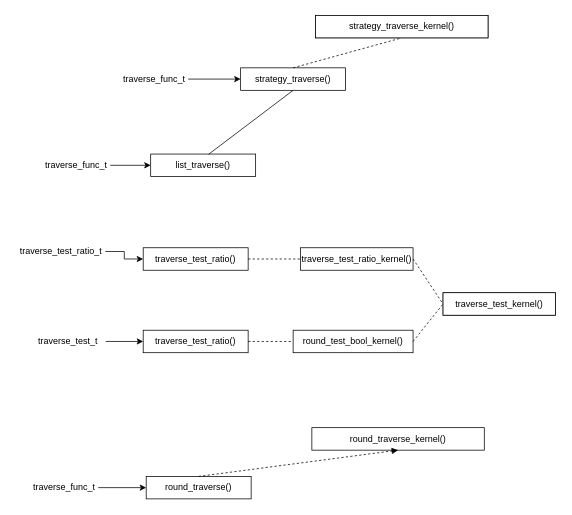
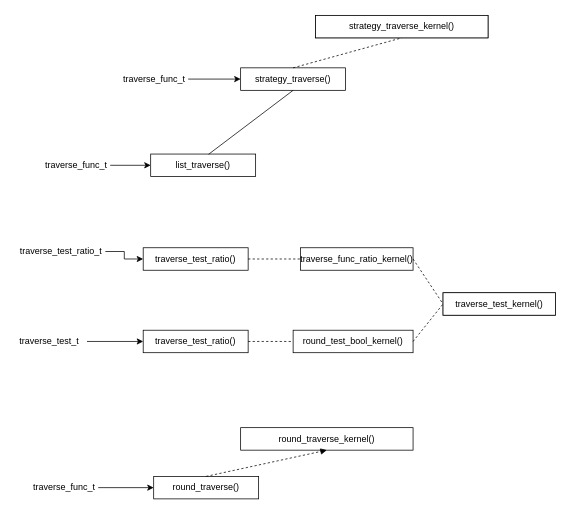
(357, 259) -> (357, 259)
(68, 342) -> (49, 342)
(398, 439) -> (327, 439)
(198, 488) -> (206, 488)
